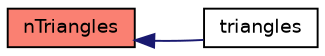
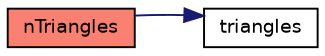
(179, 41) -> (160, 15)
